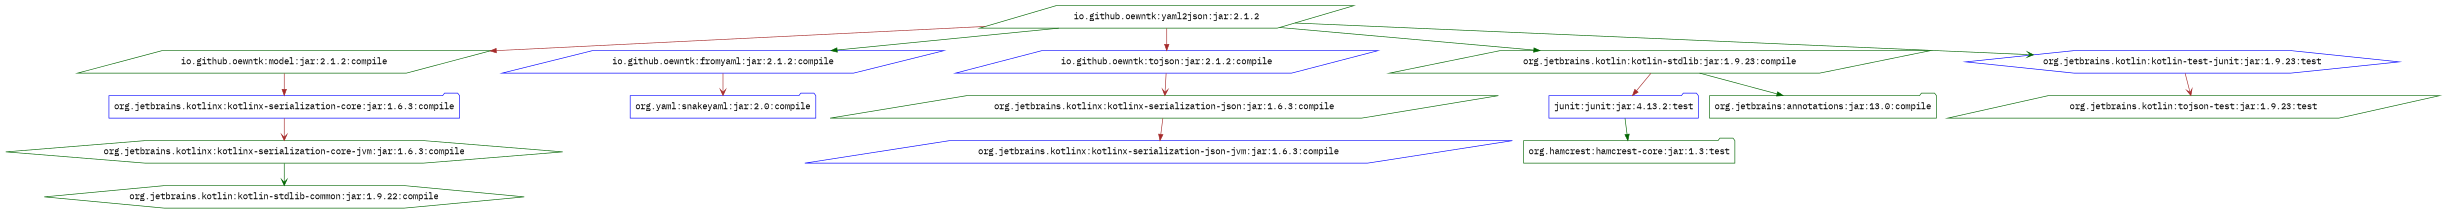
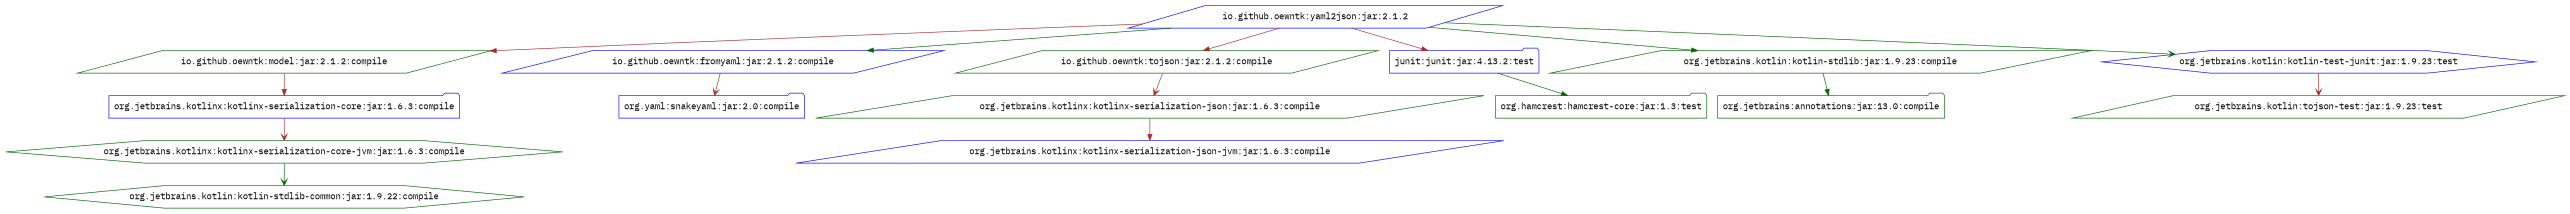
(1167, 17) -> (1316, 17)
(1167, 62) -> (1167, 62)
(1644, 82) -> (1387, 38)
